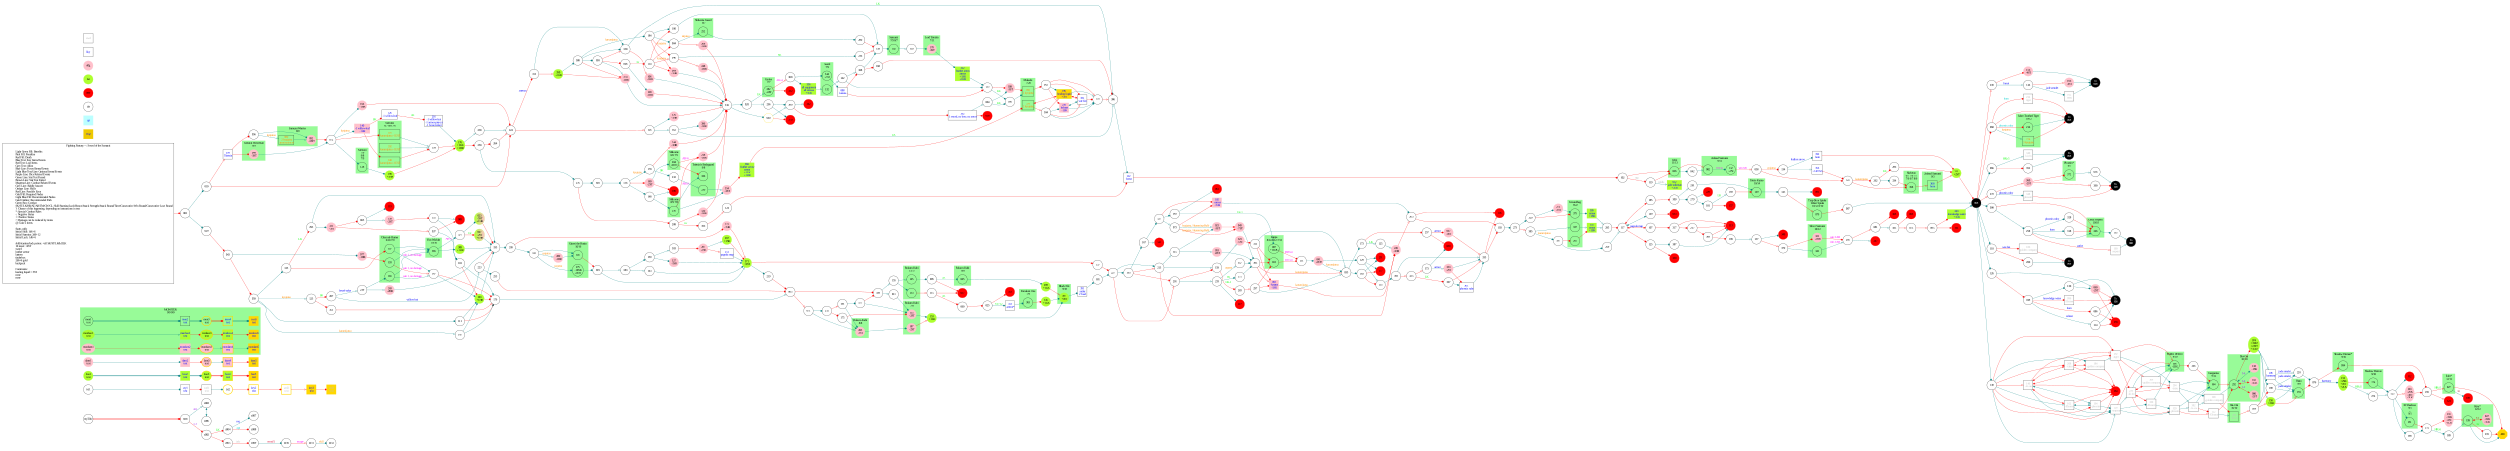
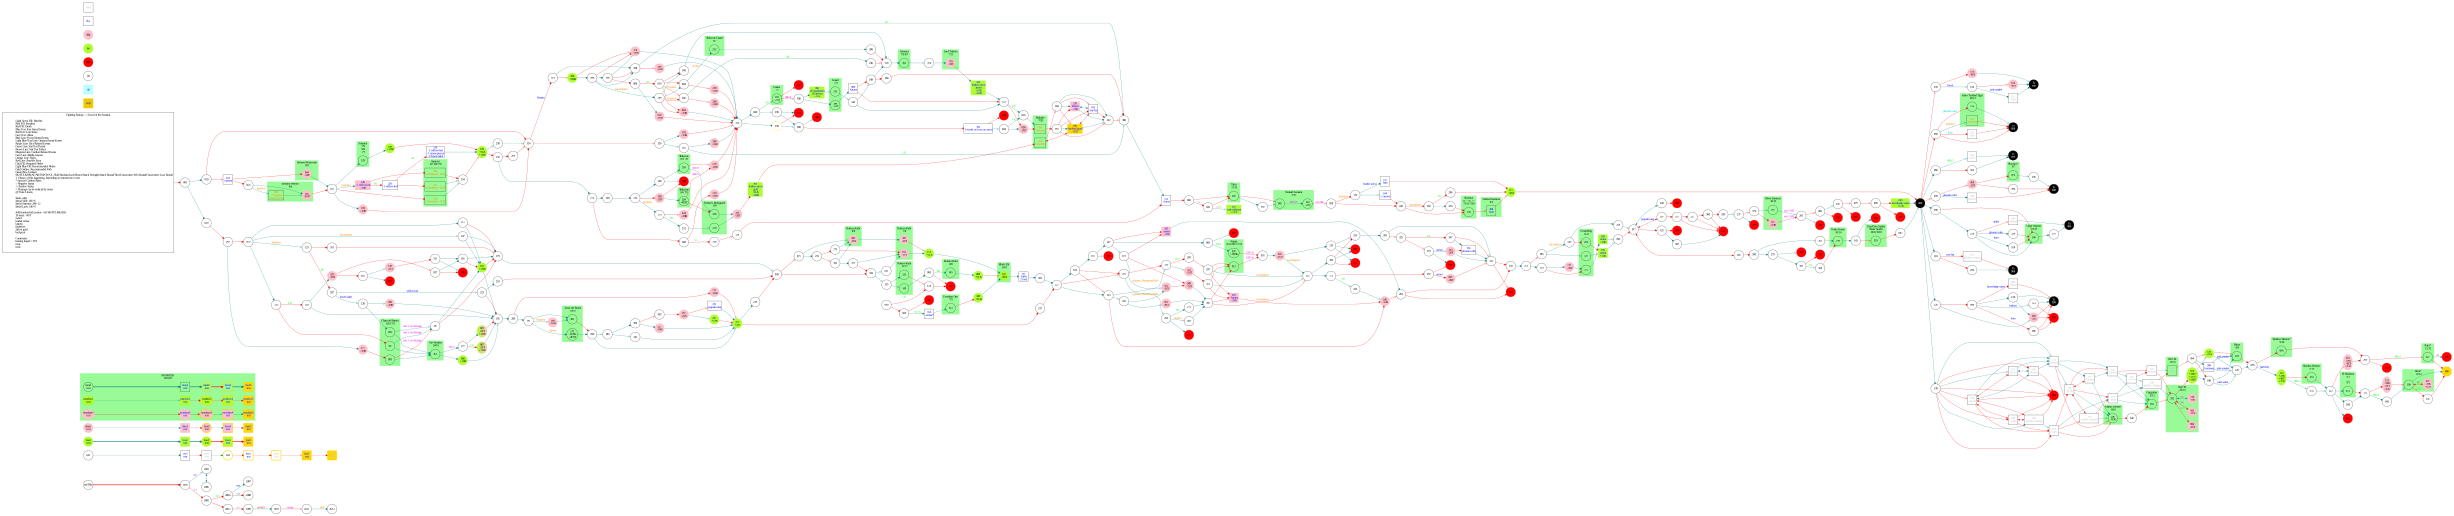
(747, 170) -> (755, 190)
none -> (410, 186)
(700, 202) -> (725, 214)
(661, 253) -> (646, 319)
(946, 299) -> (909, 300)
(2285, 376) -> (2223, 382)
